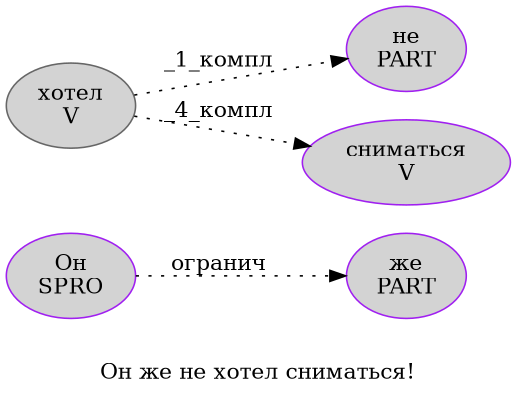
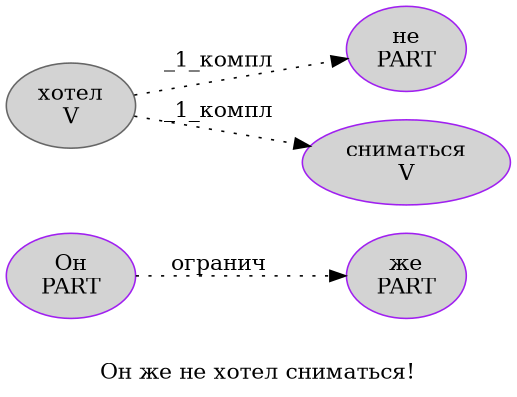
(219, 111) -> (219, 111)
(71, 276) -> (71, 276)
